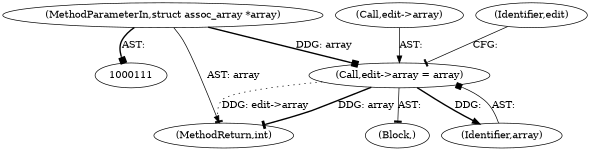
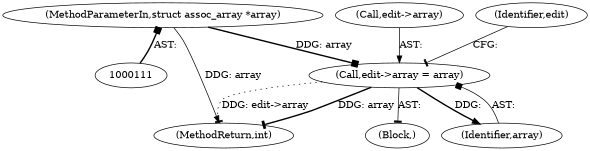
(122, 40) -> (149, 49)
(233, 75) -> (233, 75)
